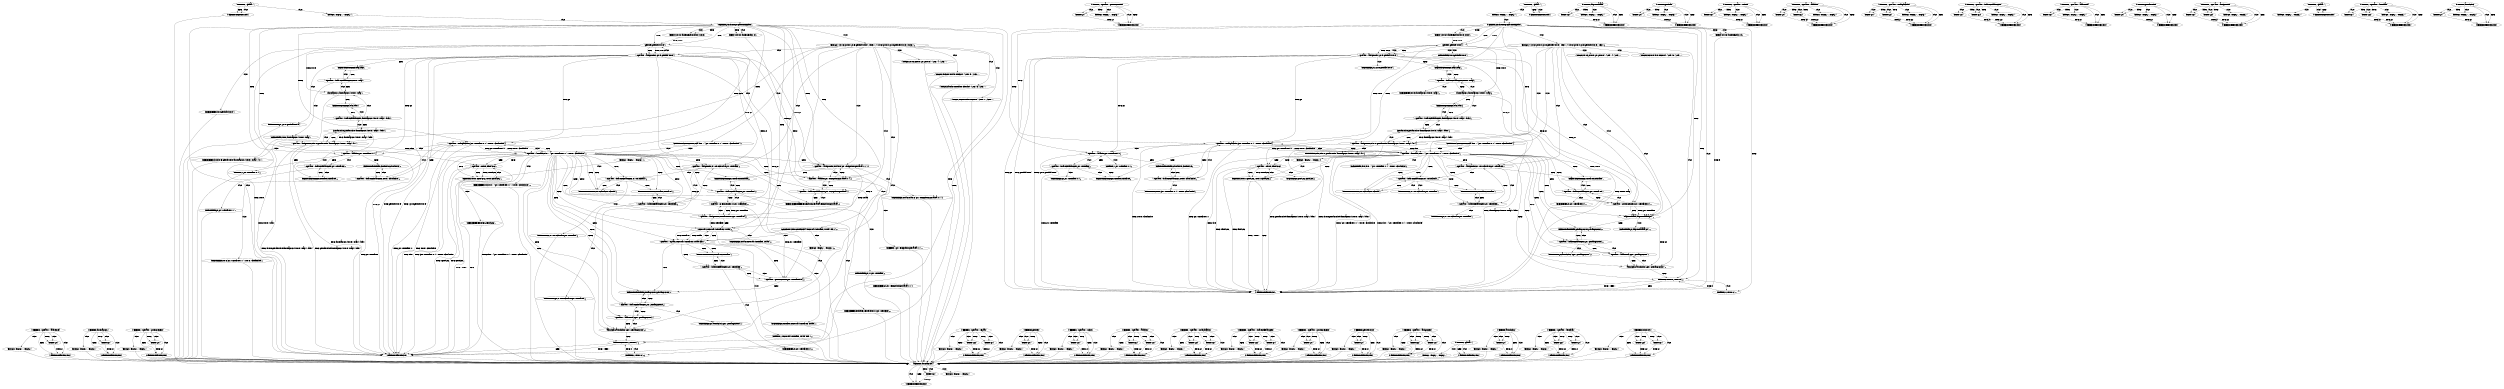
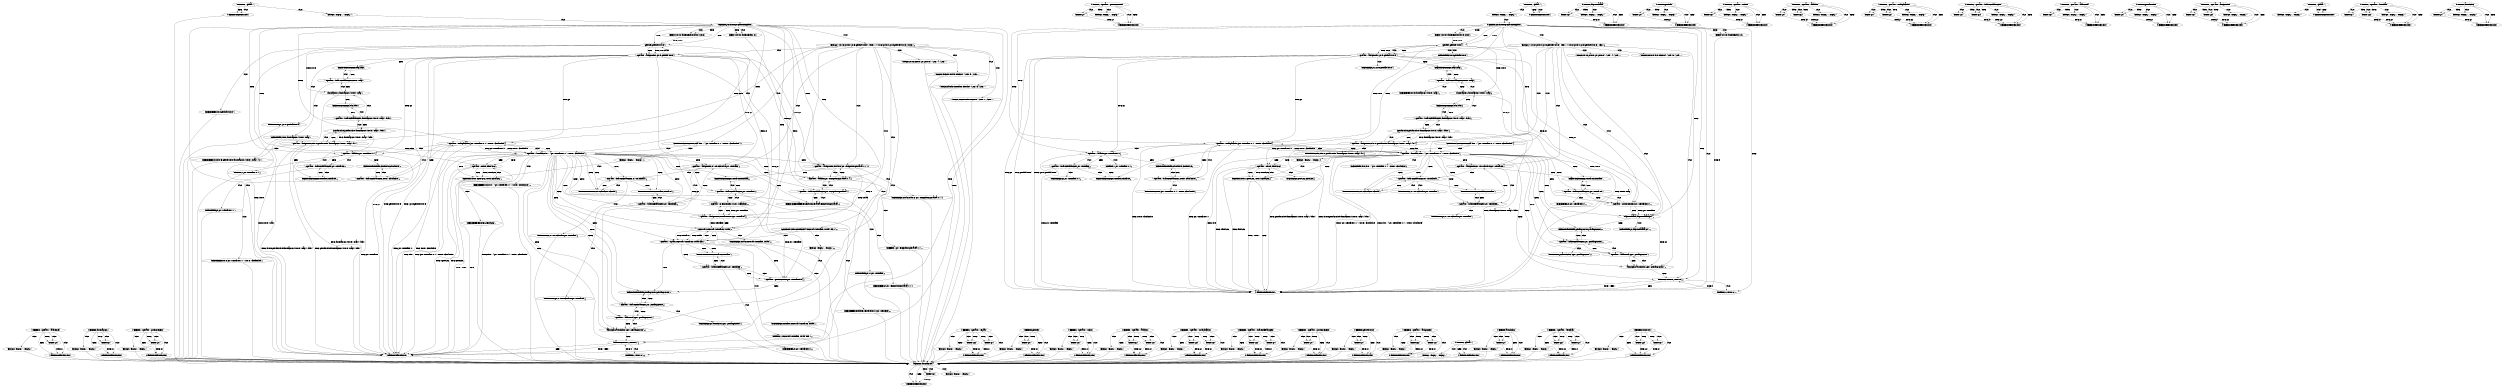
(831, 185) -> (831, 185)
none -> (875, 229)
(742, 233) -> (732, 235)
